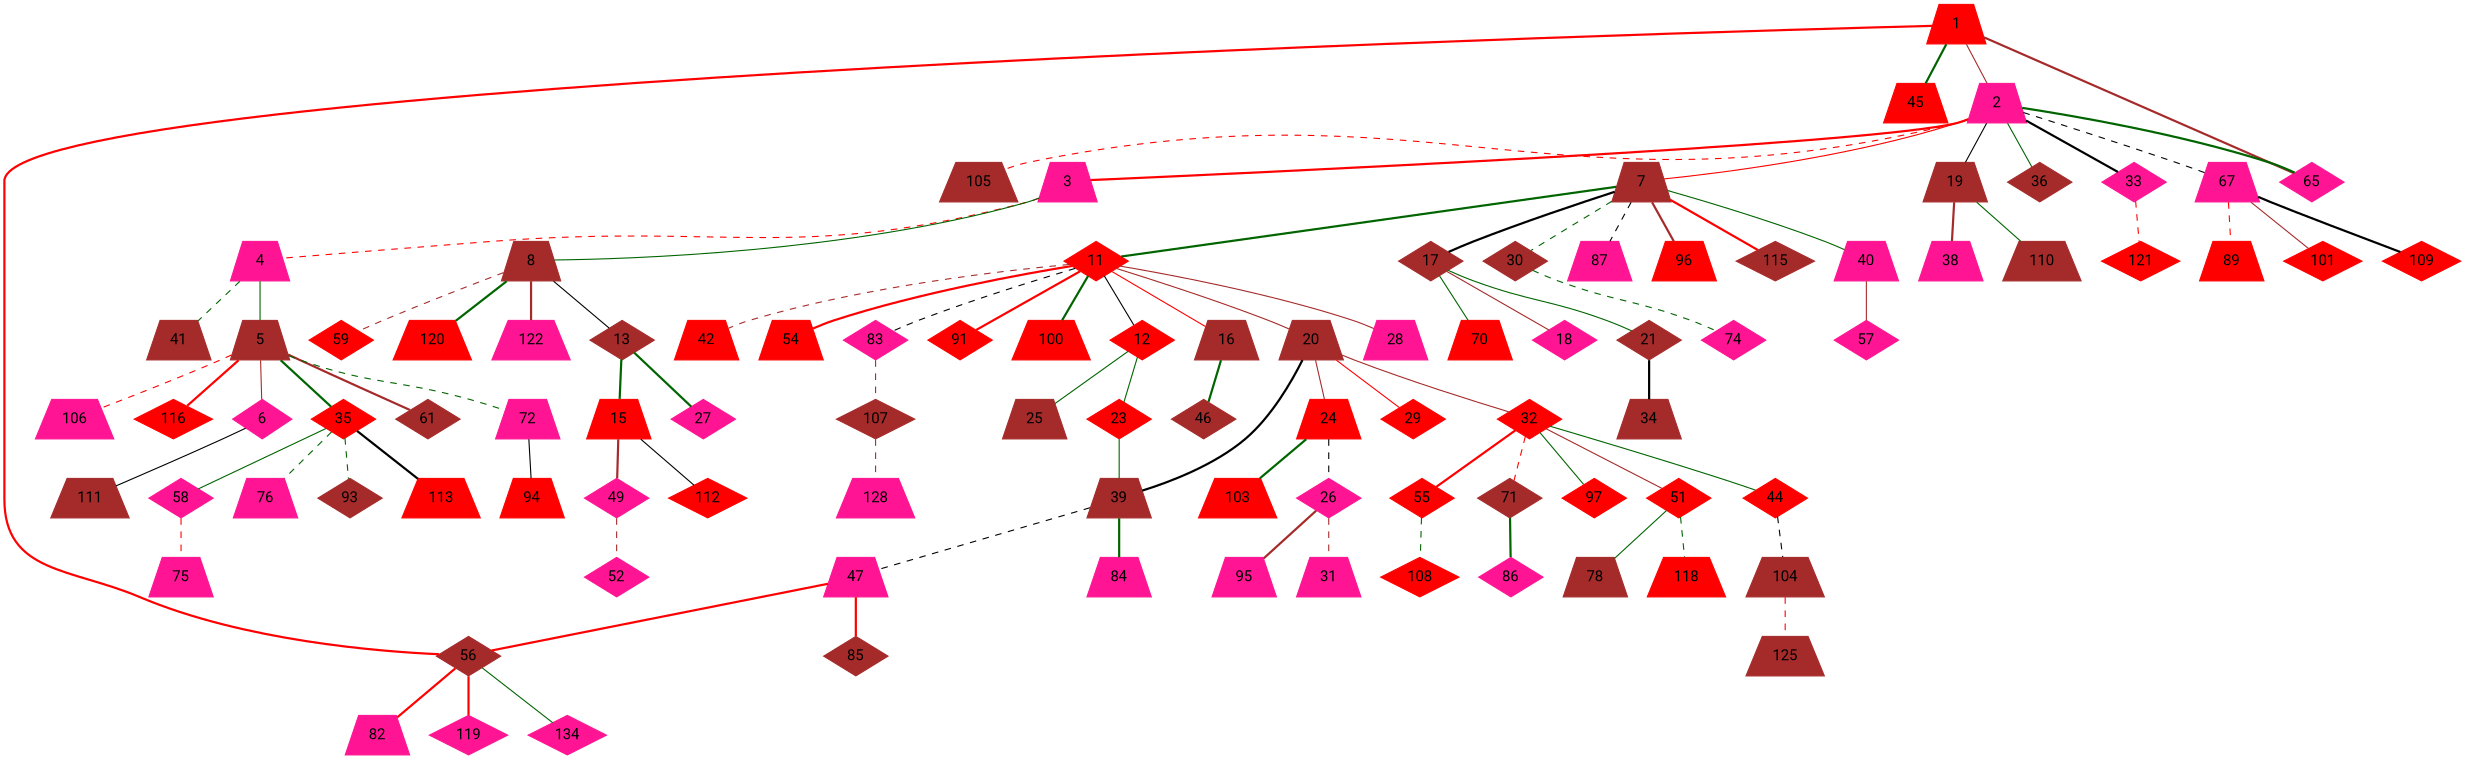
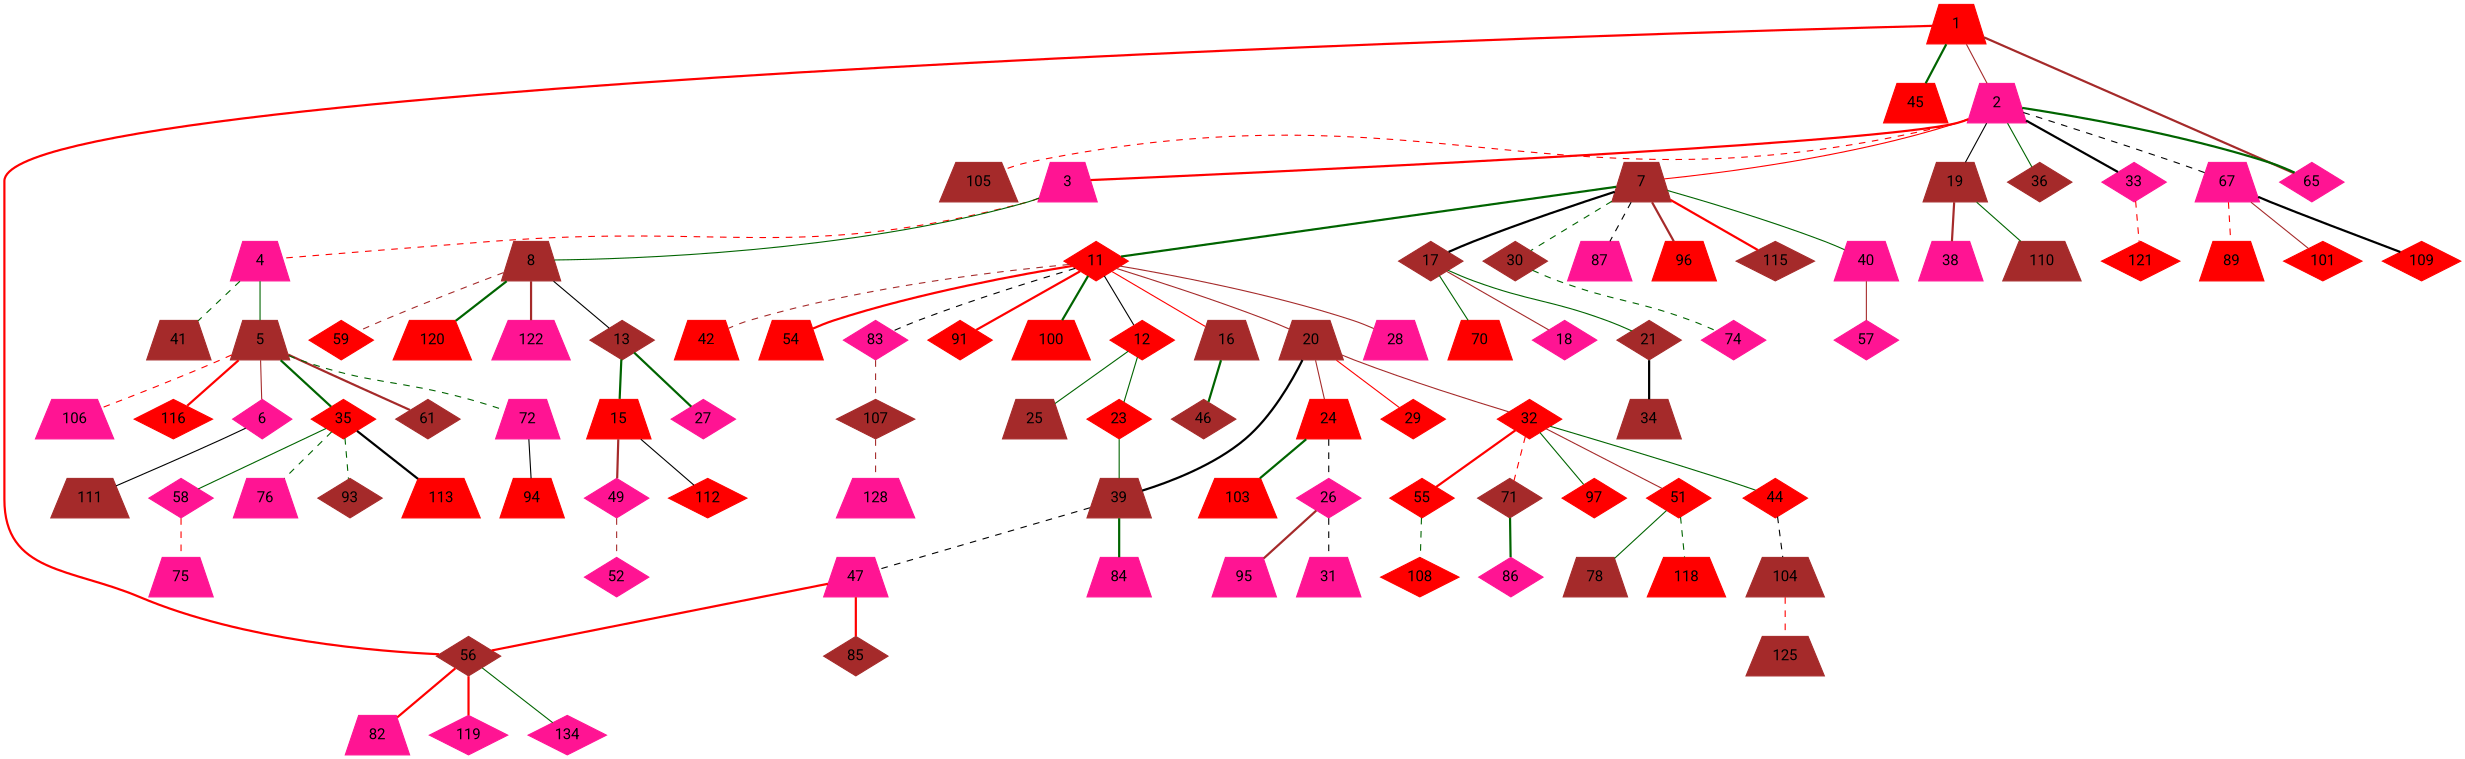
(1329, 538) -> (1329, 538)
